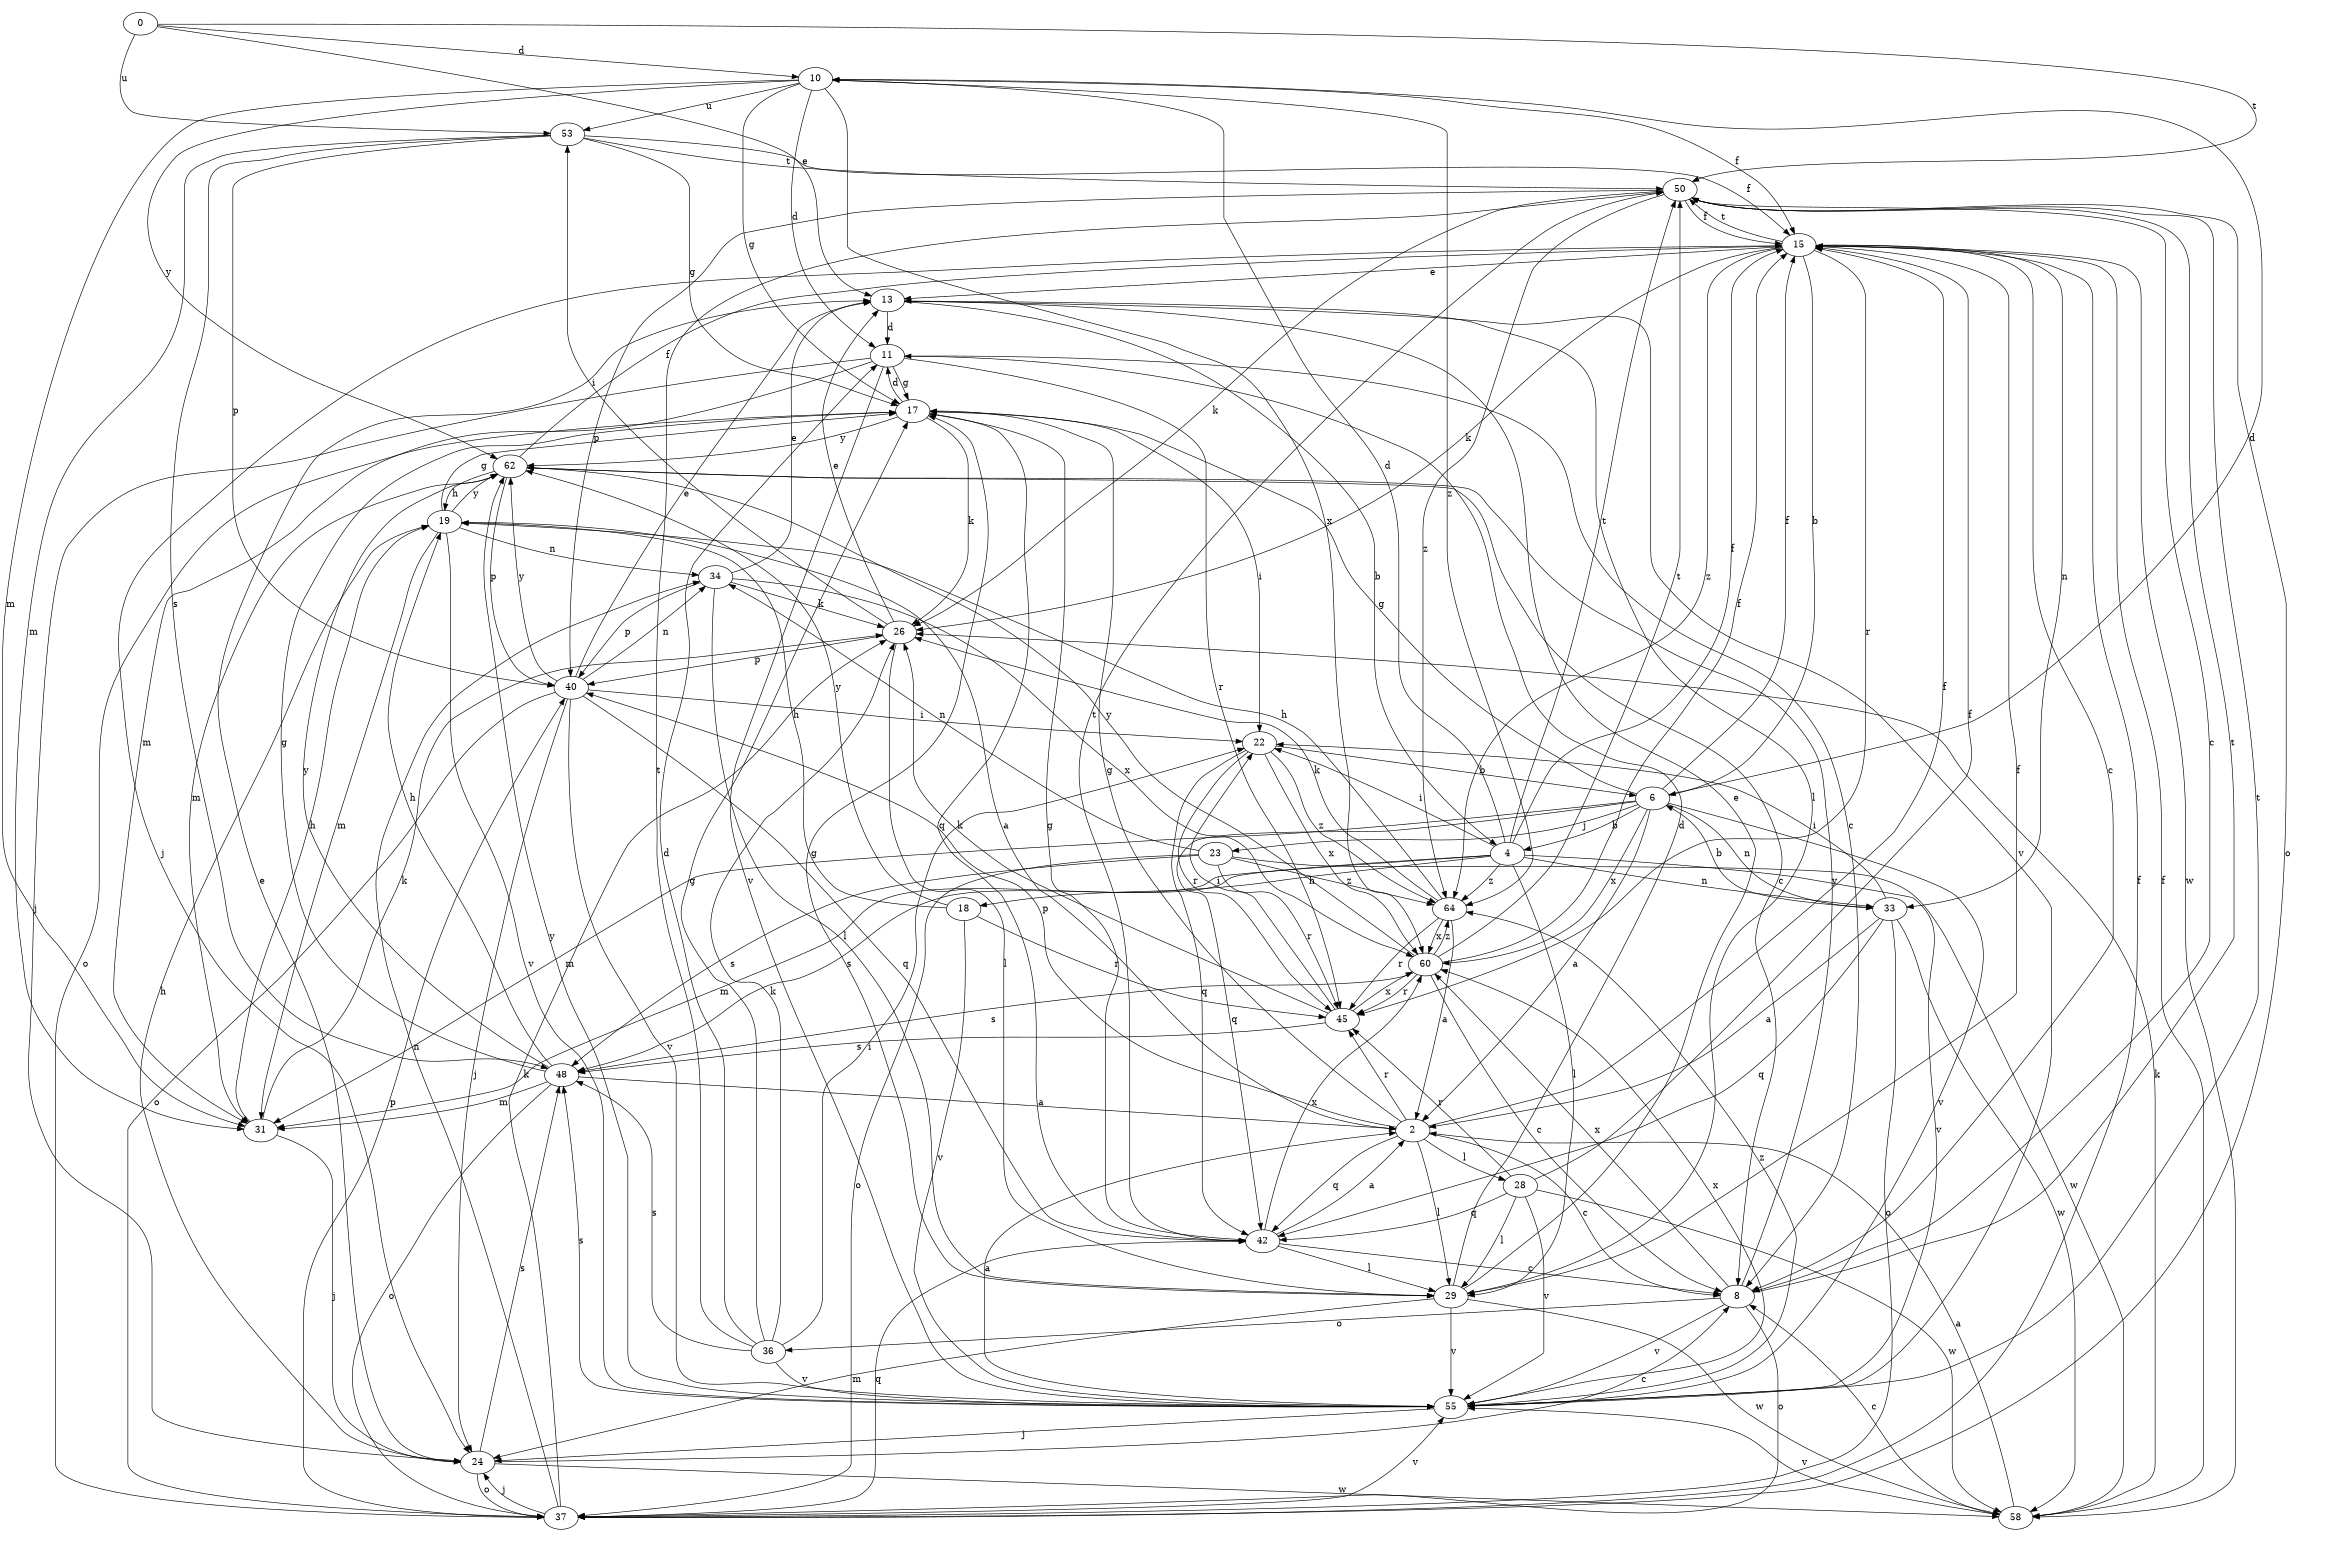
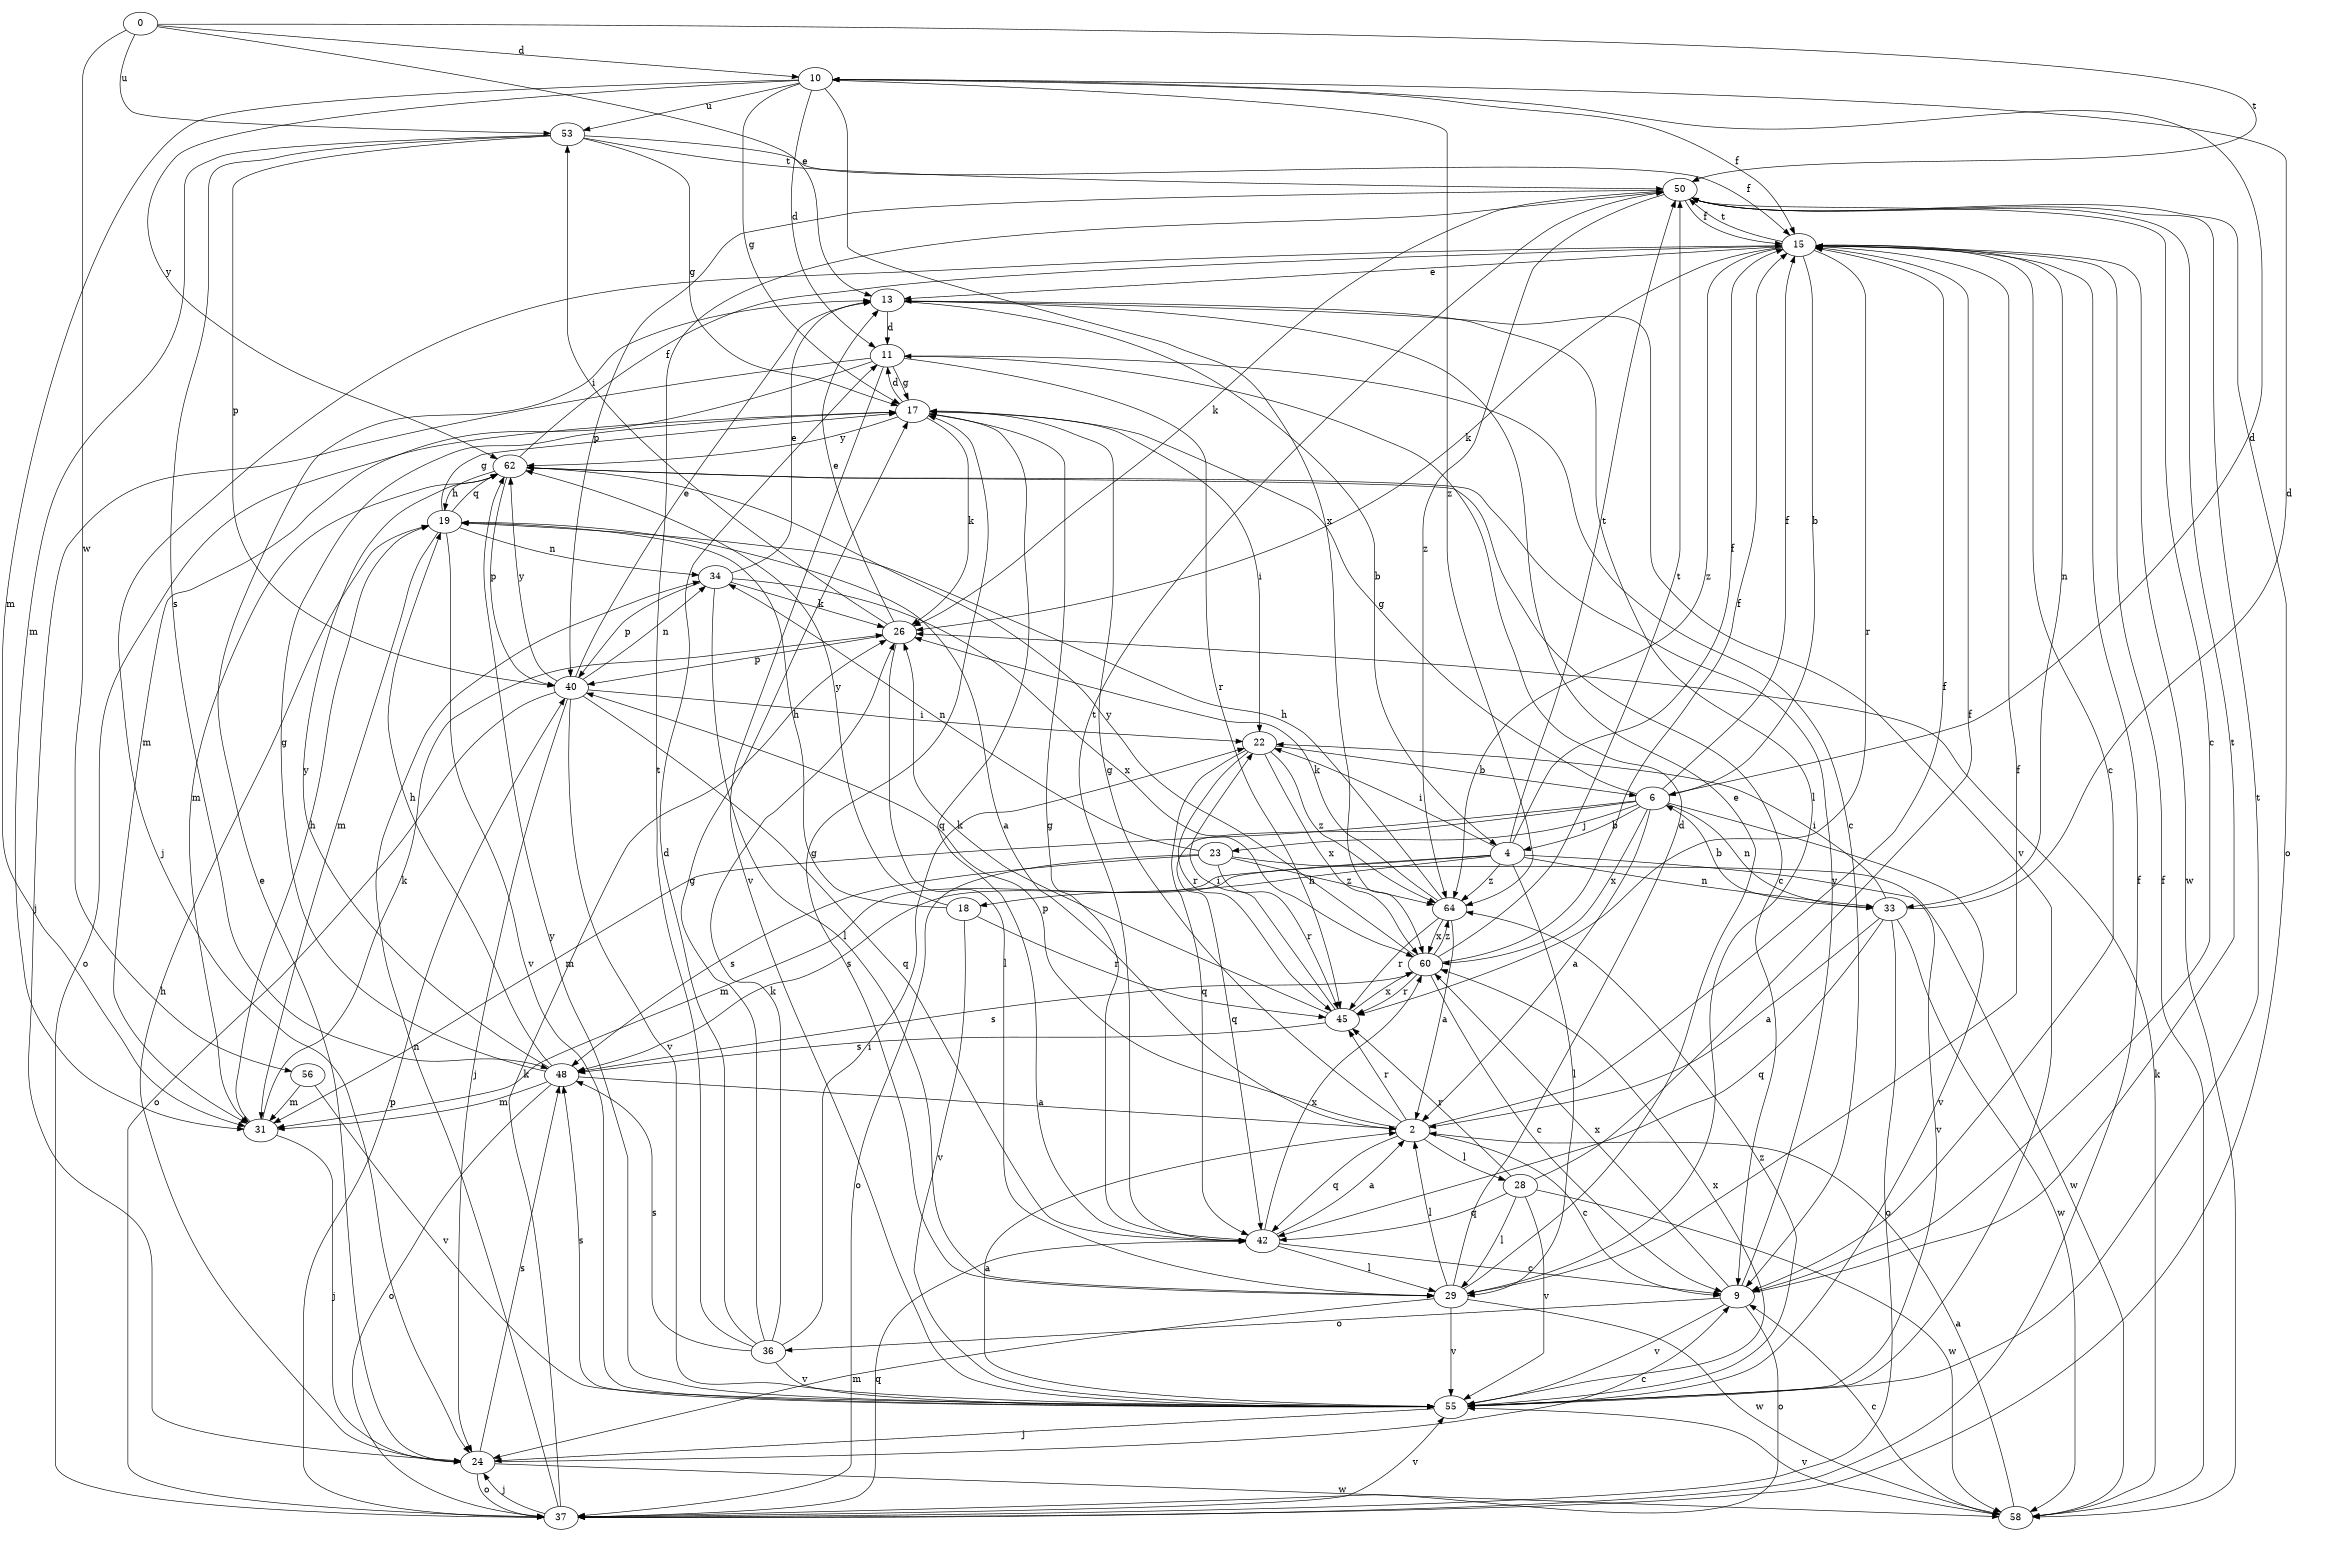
(1279, 320) -> (2092, 117)
(476, 494) -> (476, 494)
none -> (308, 1075)
(1436, 1209) -> (1429, 1217)
(1737, 1297) -> (1737, 1297)
